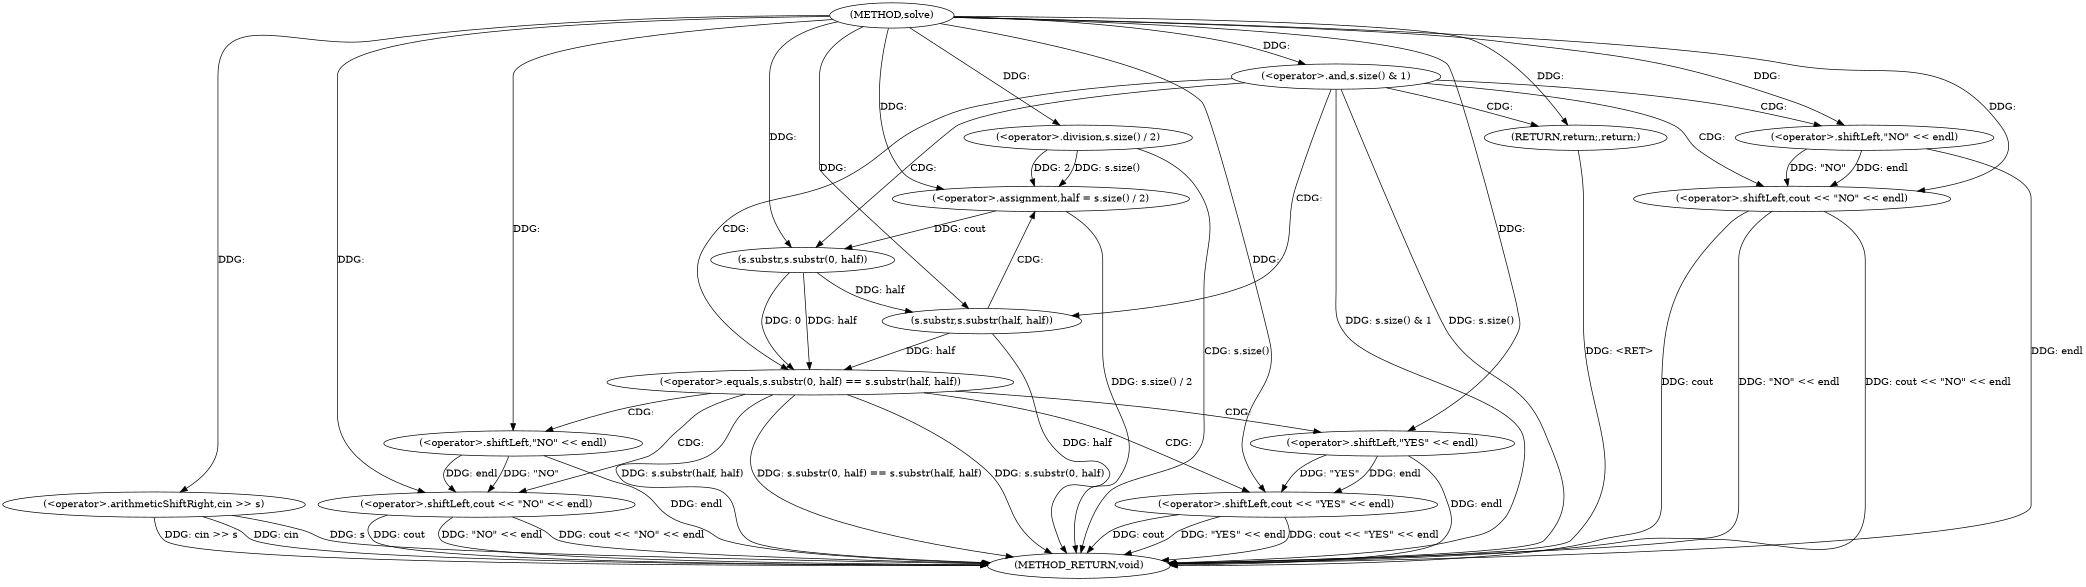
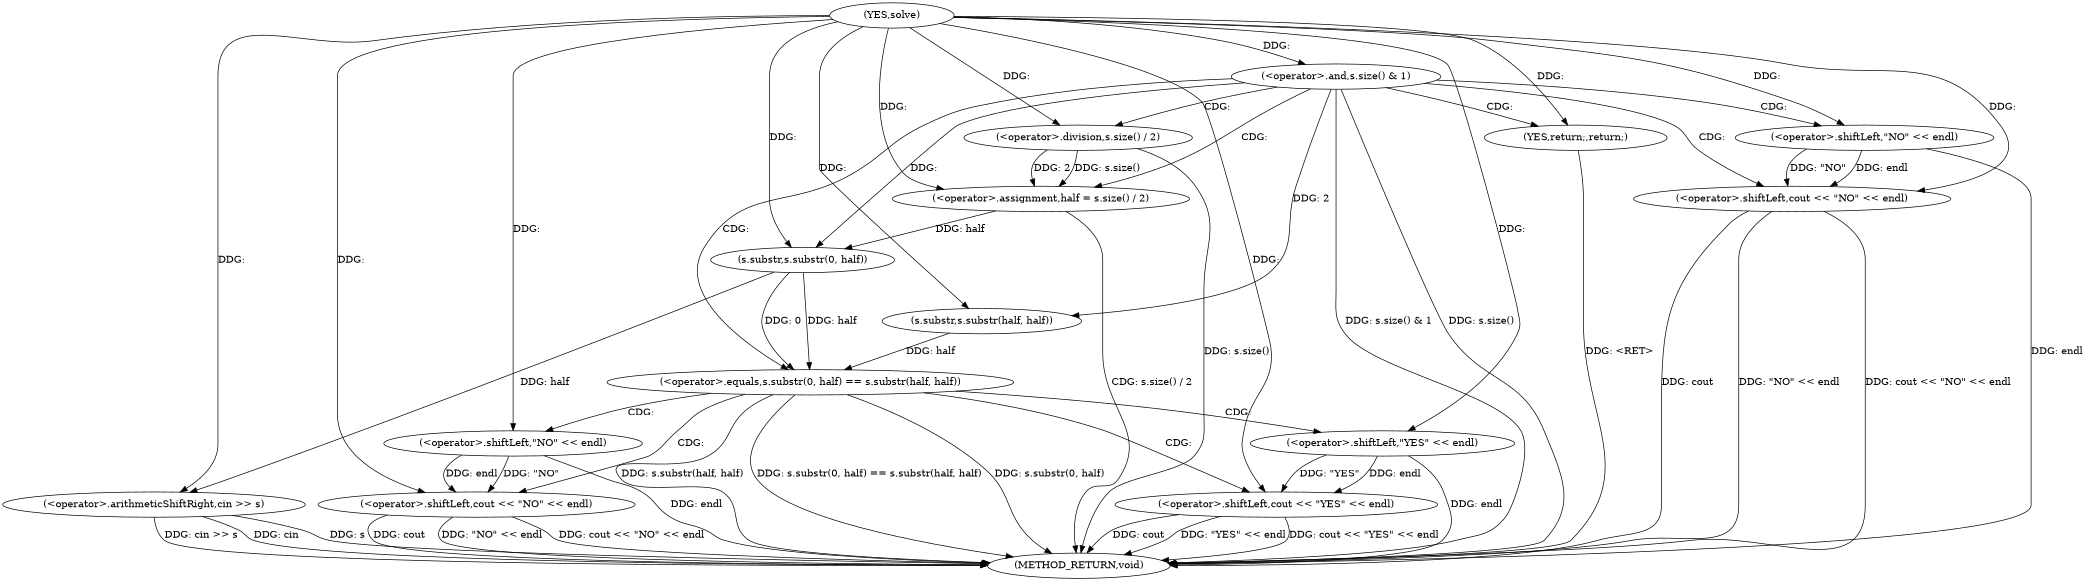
(892, 15) -> (892, 15)
none -> (1195, 104)
(1576, 138) -> (1576, 138)
(925, 168) -> (925, 168)
(1311, 199) -> (1311, 199)
(960, 229) -> (960, 229)
(1010, 263) -> (1209, 145)
(859, 297) -> (486, 384)
(1237, 352) -> (1237, 352)
(1152, 382) -> (1152, 382)
(1076, 461) -> none
